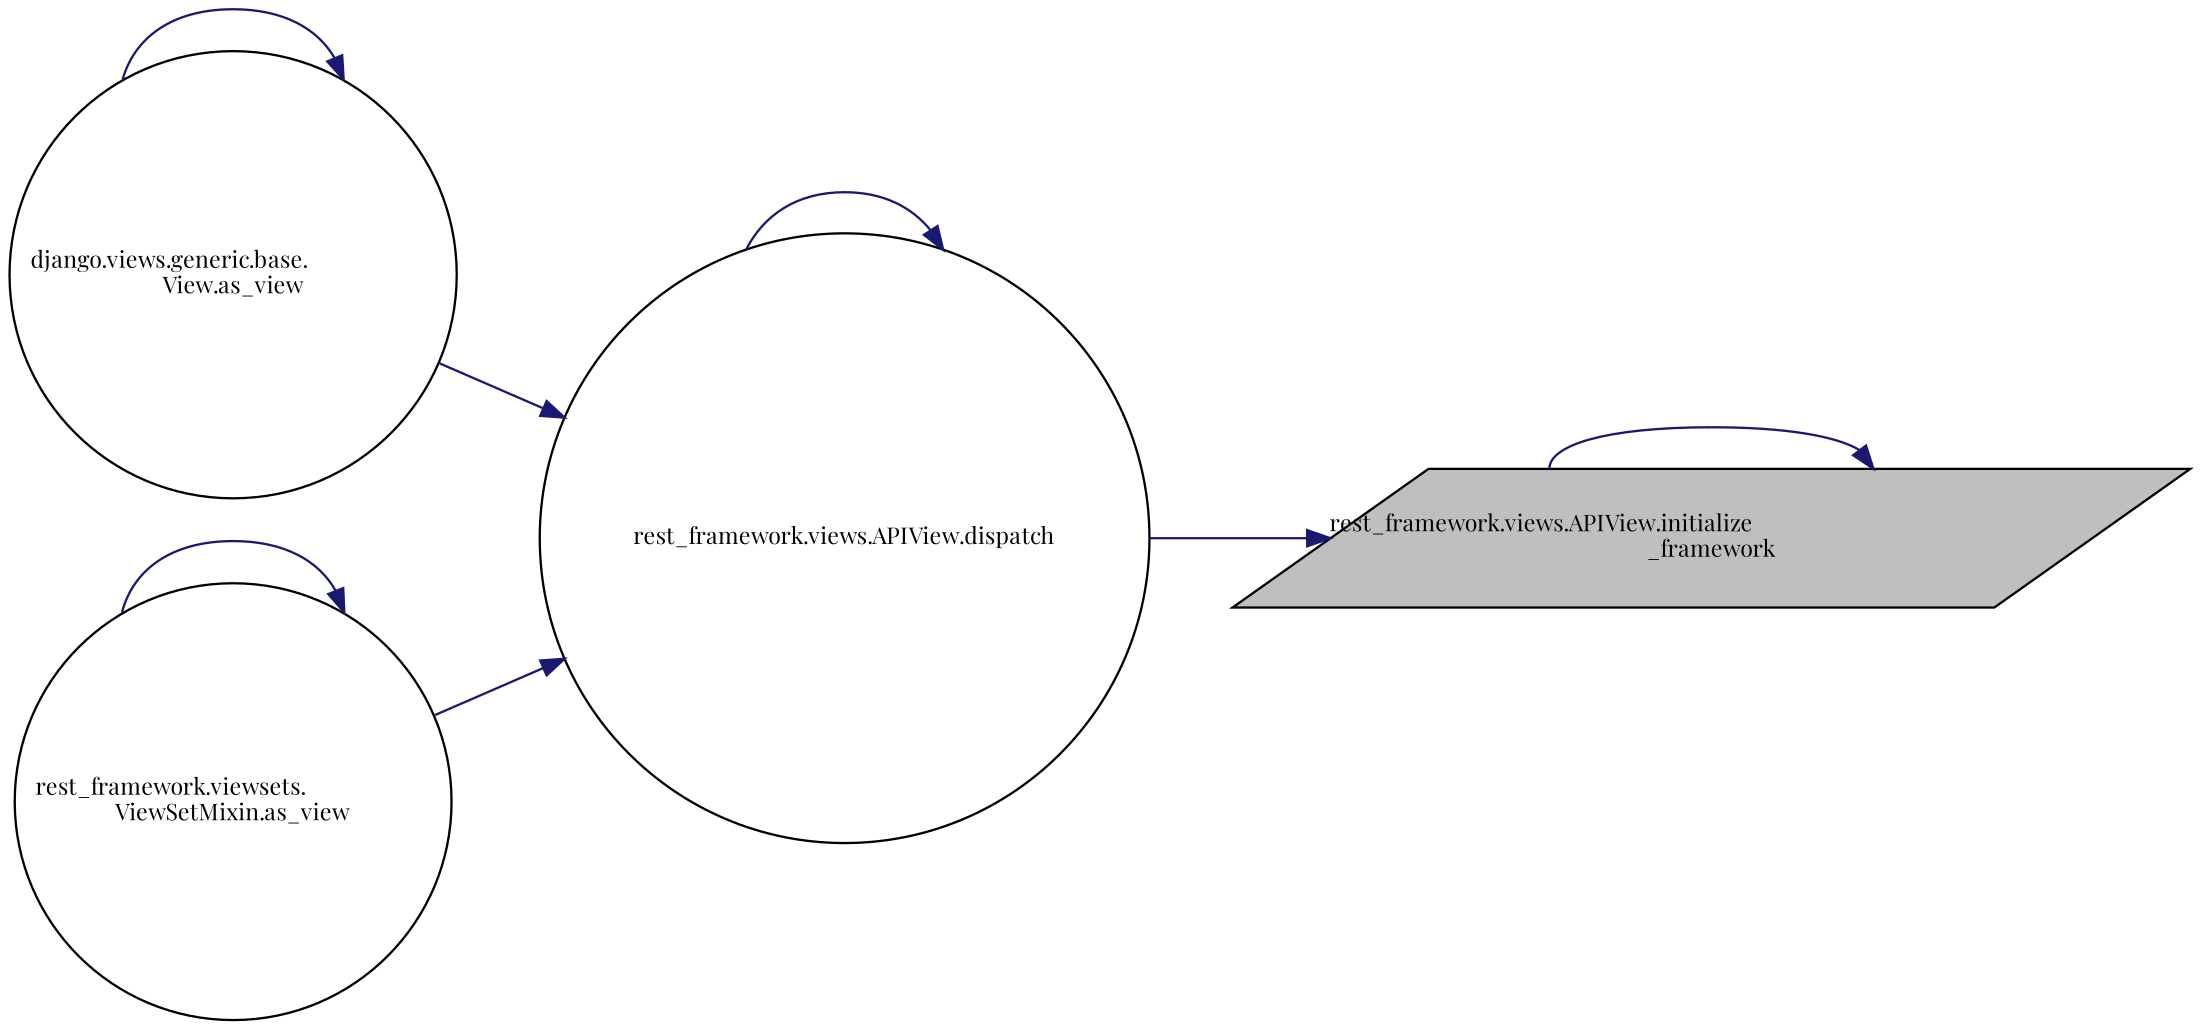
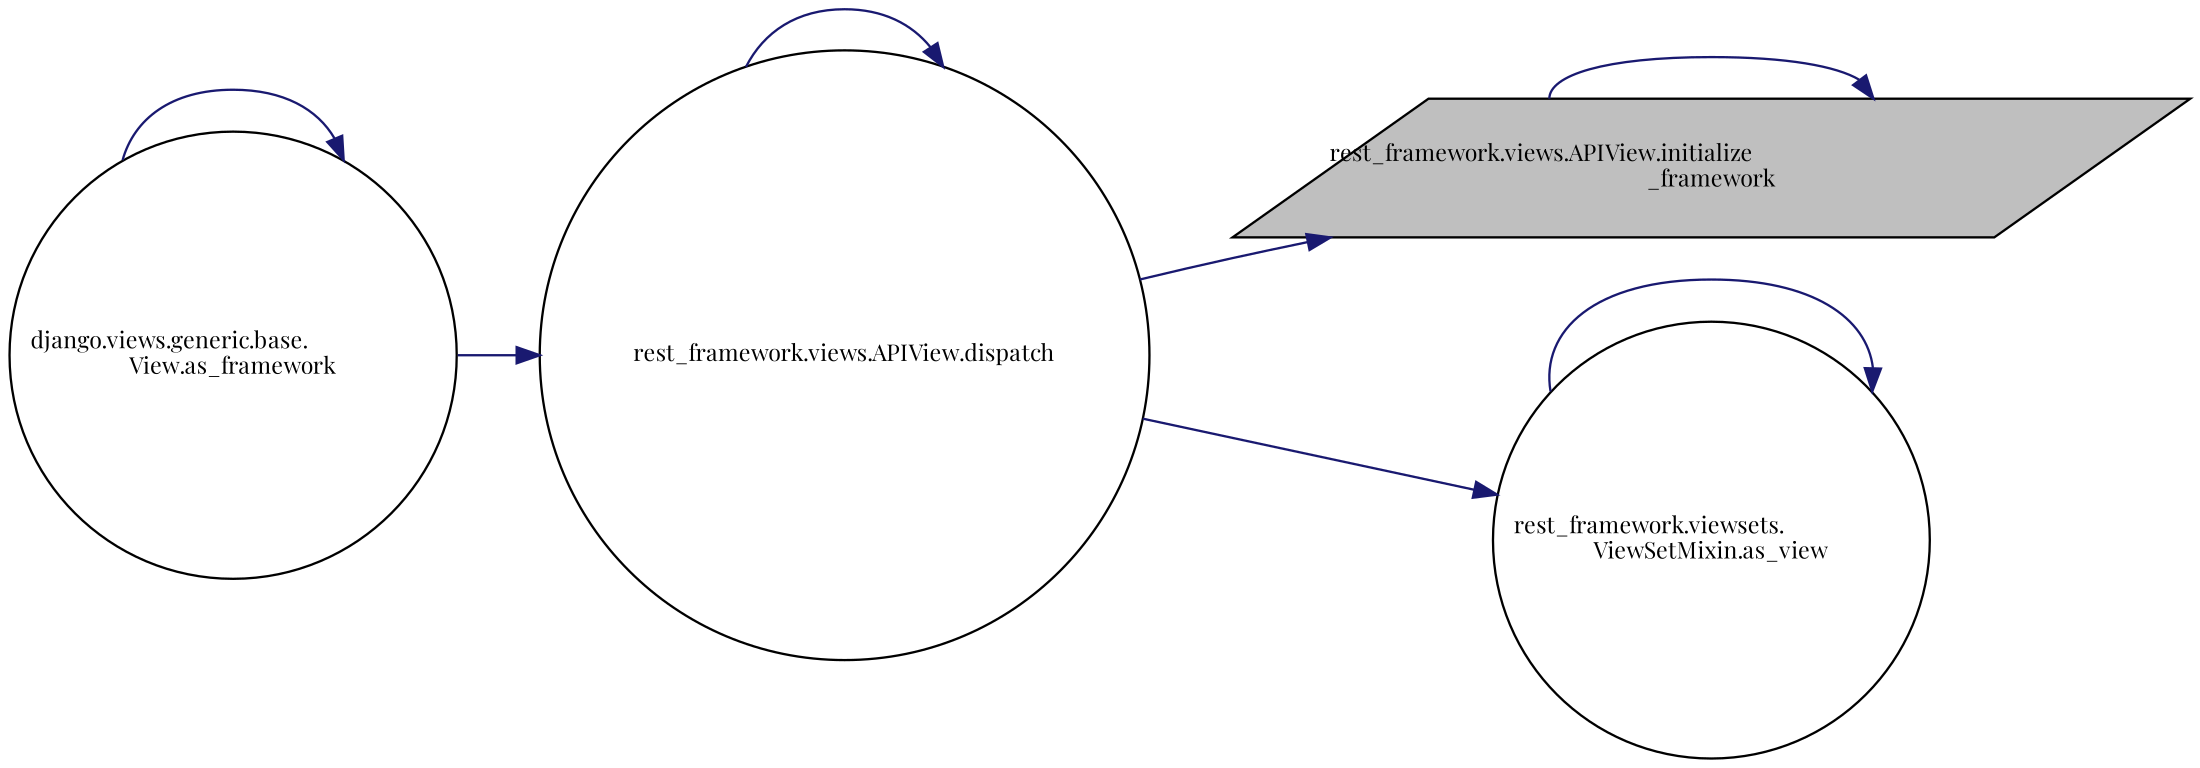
(233, 275) -> (233, 355)
(489, 692) -> (1309, 454)
